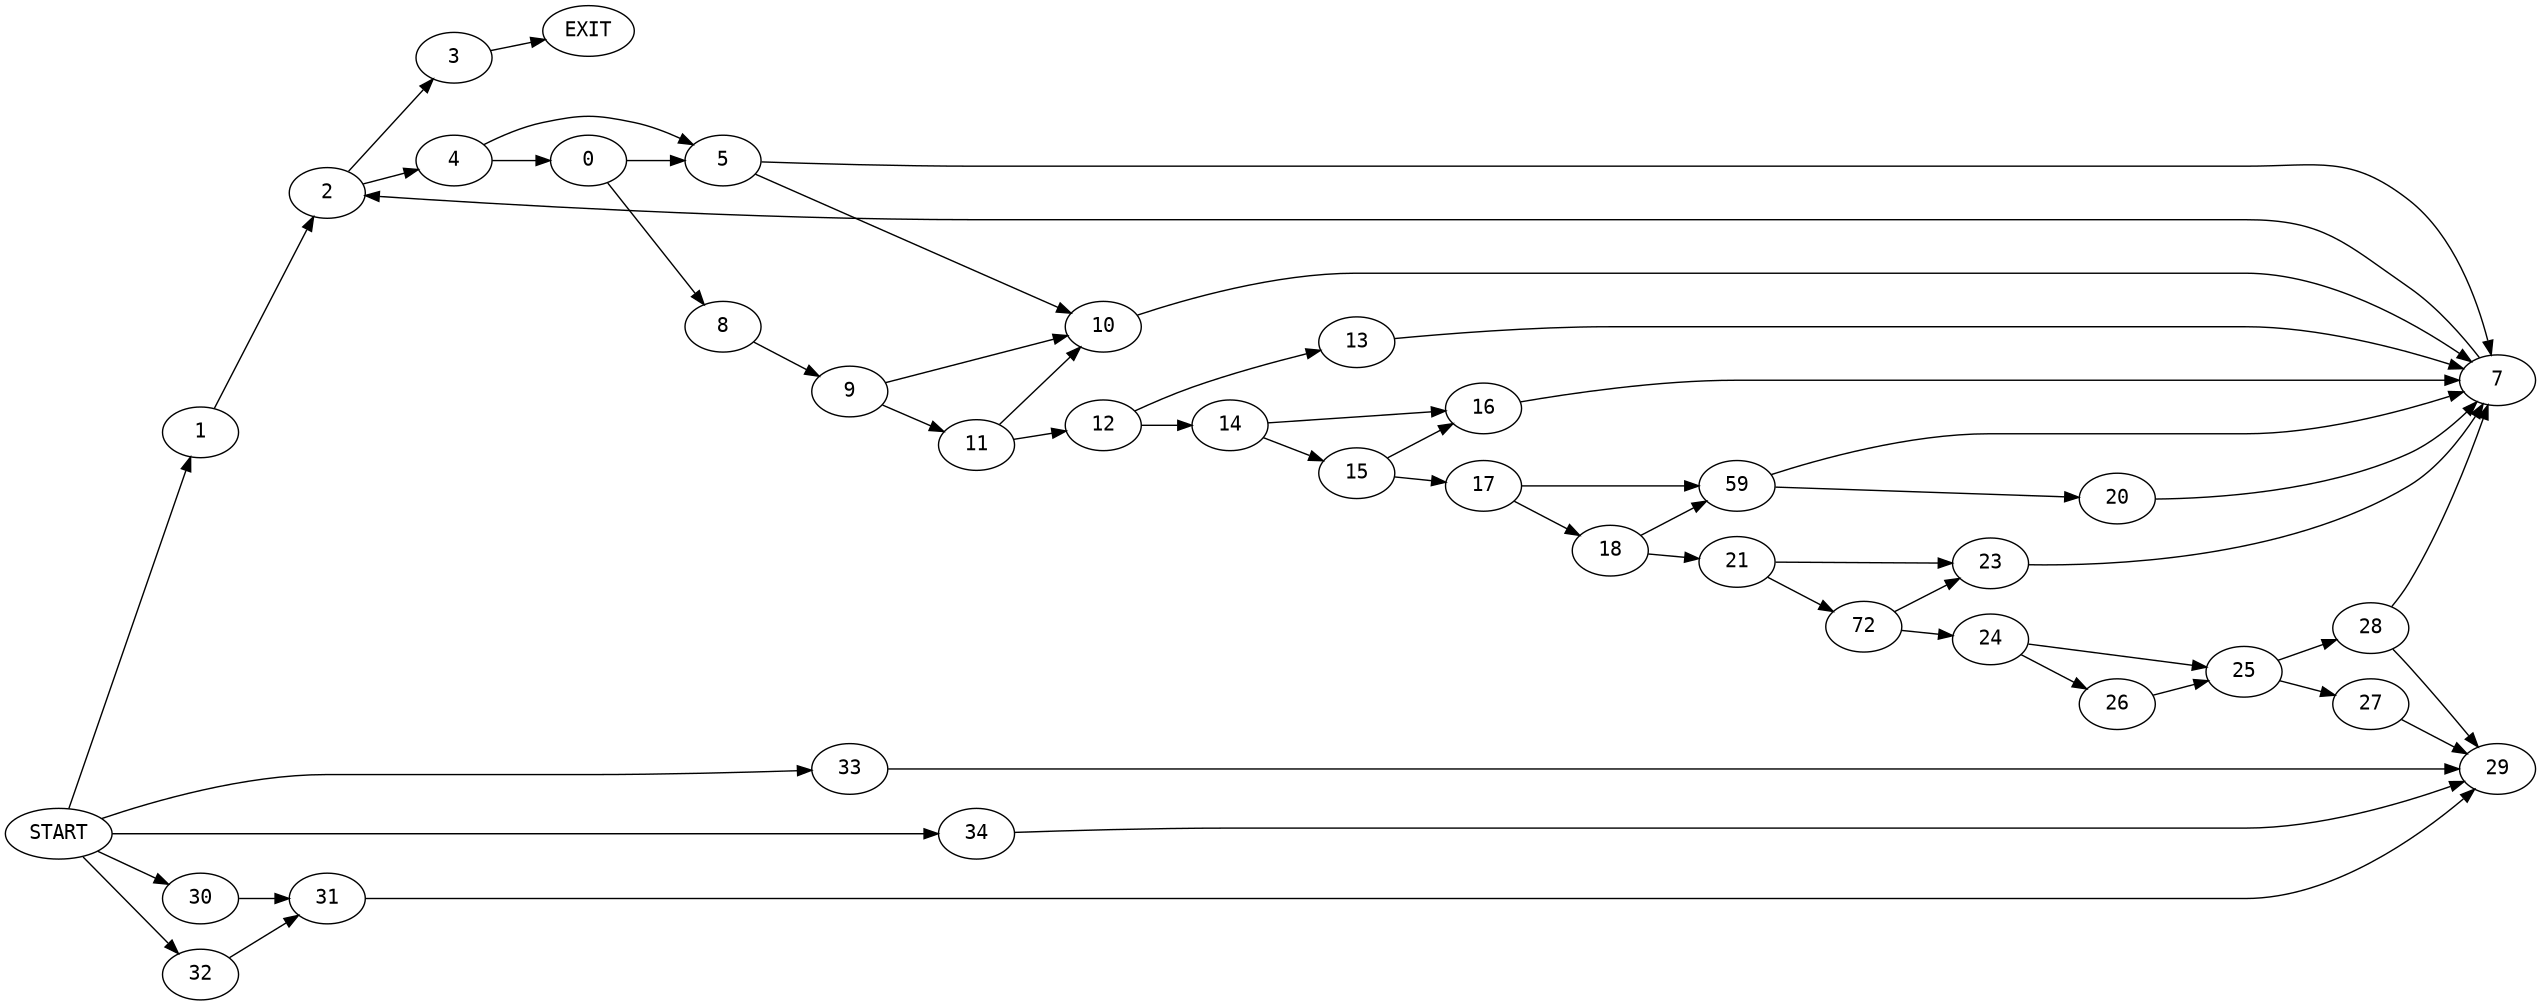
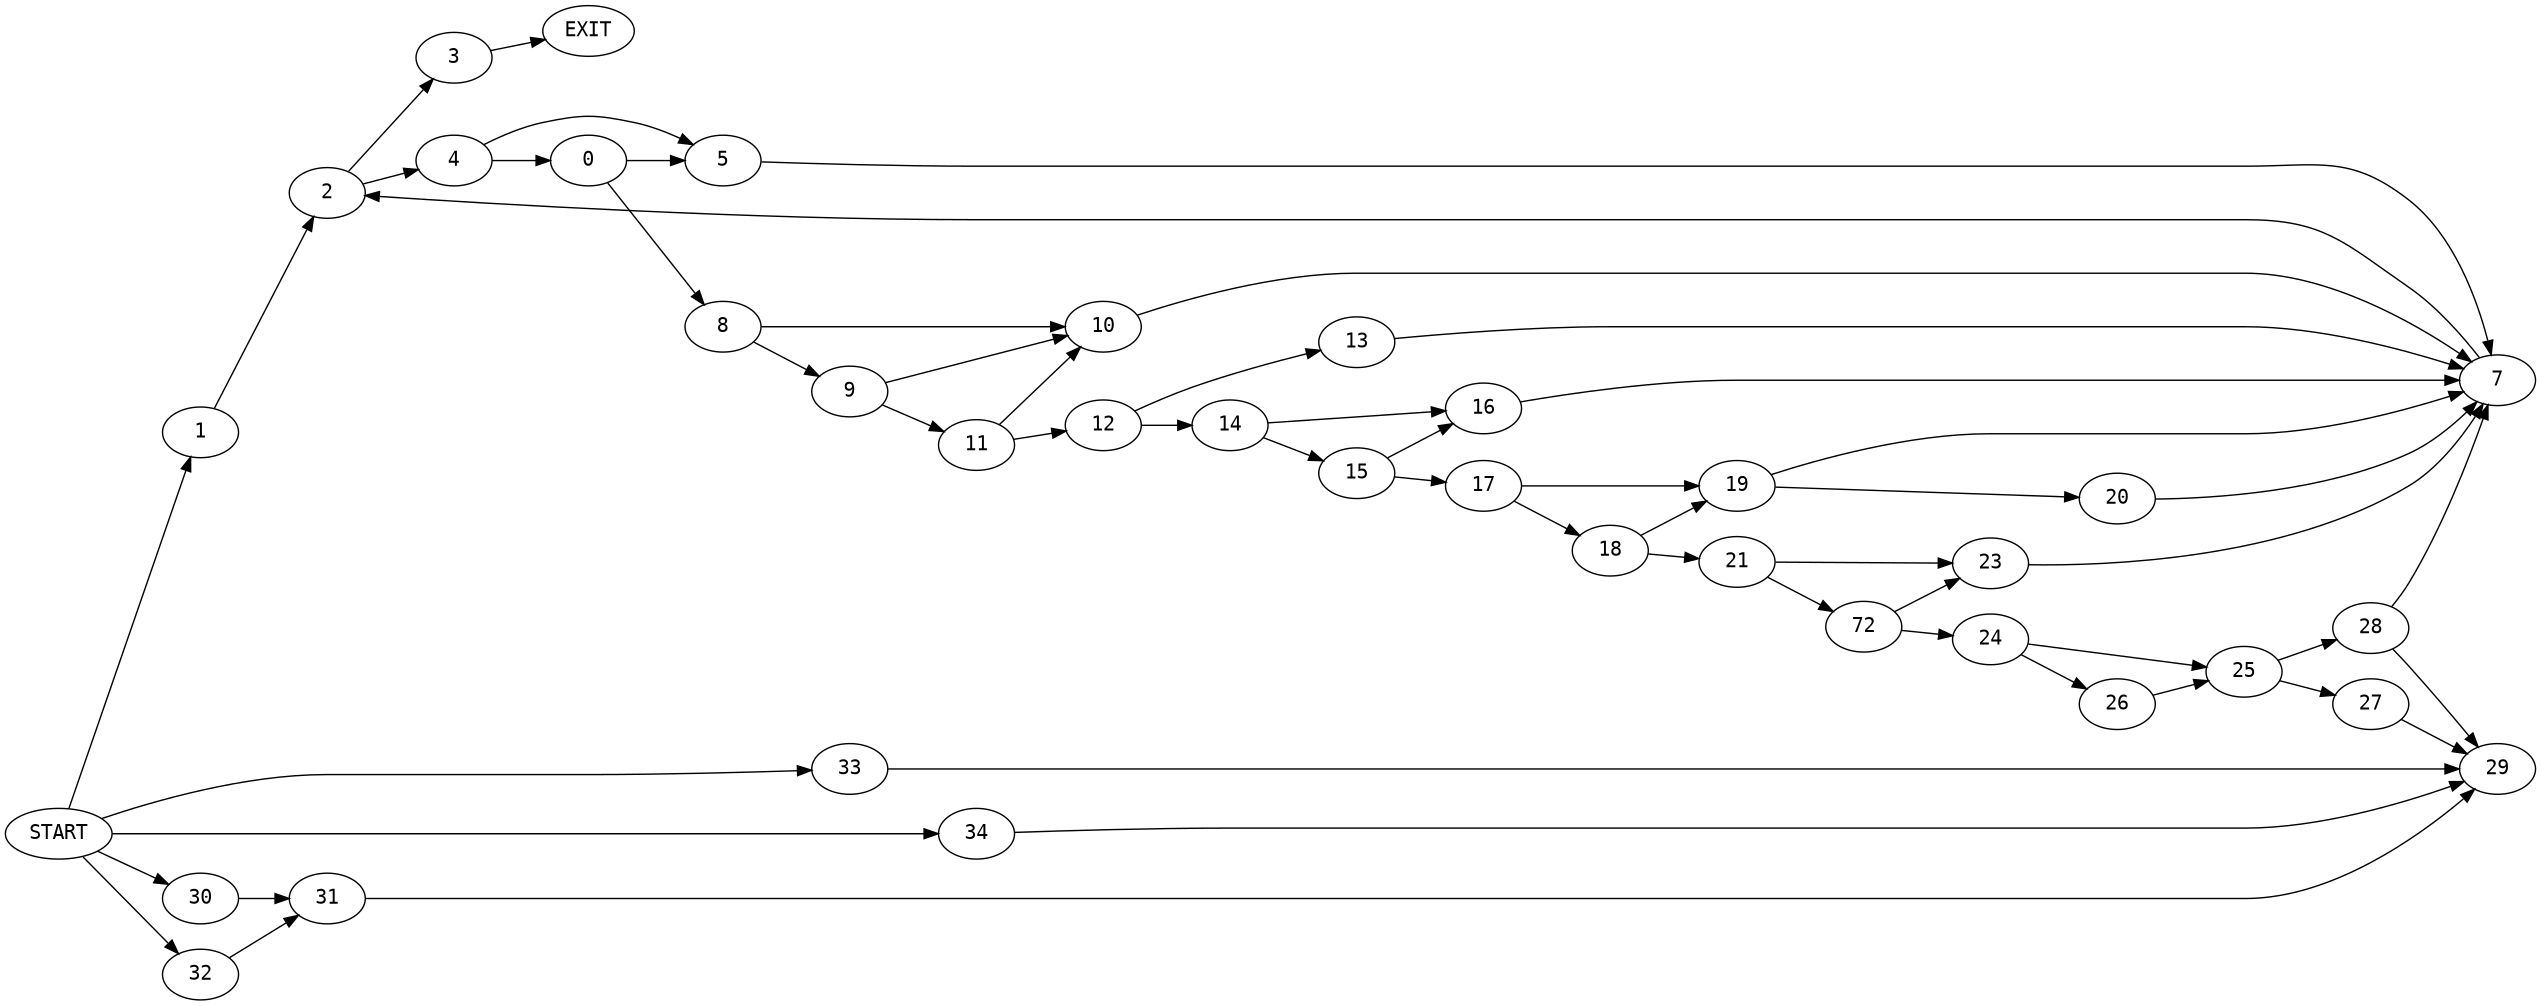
(907, 241) -> (906, 327)
(1737, 486) -> (1737, 486)
